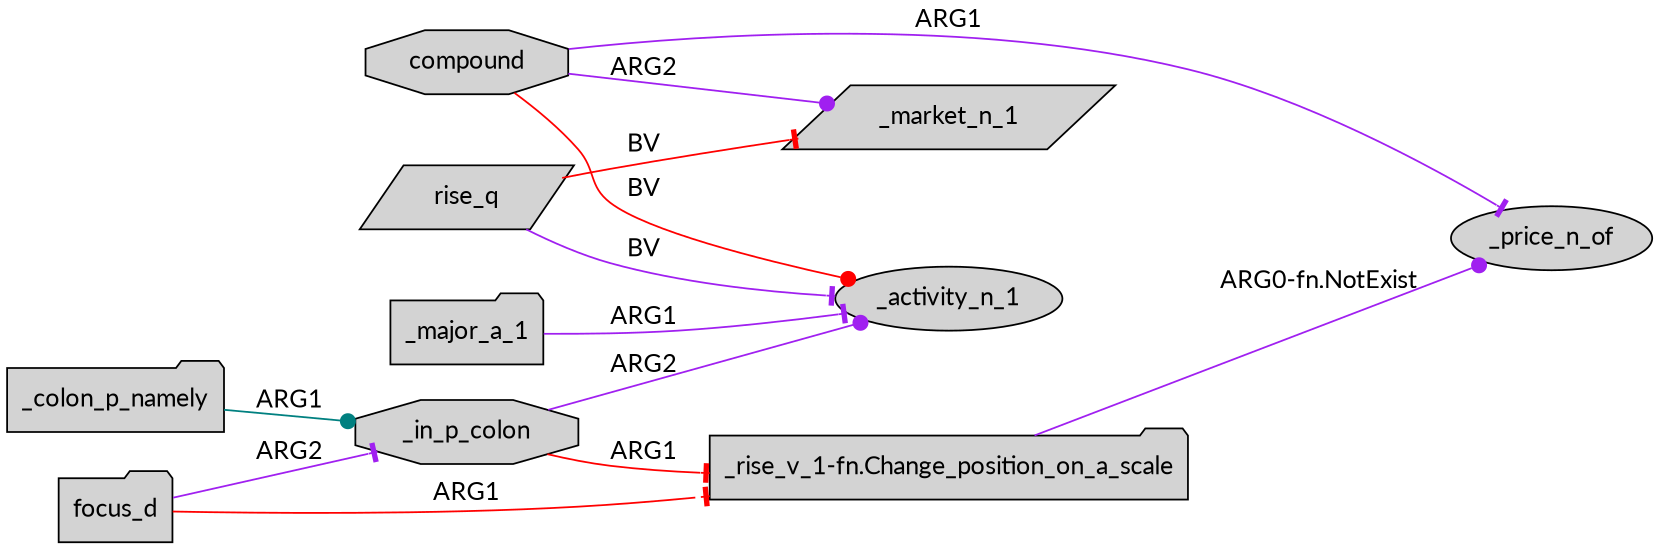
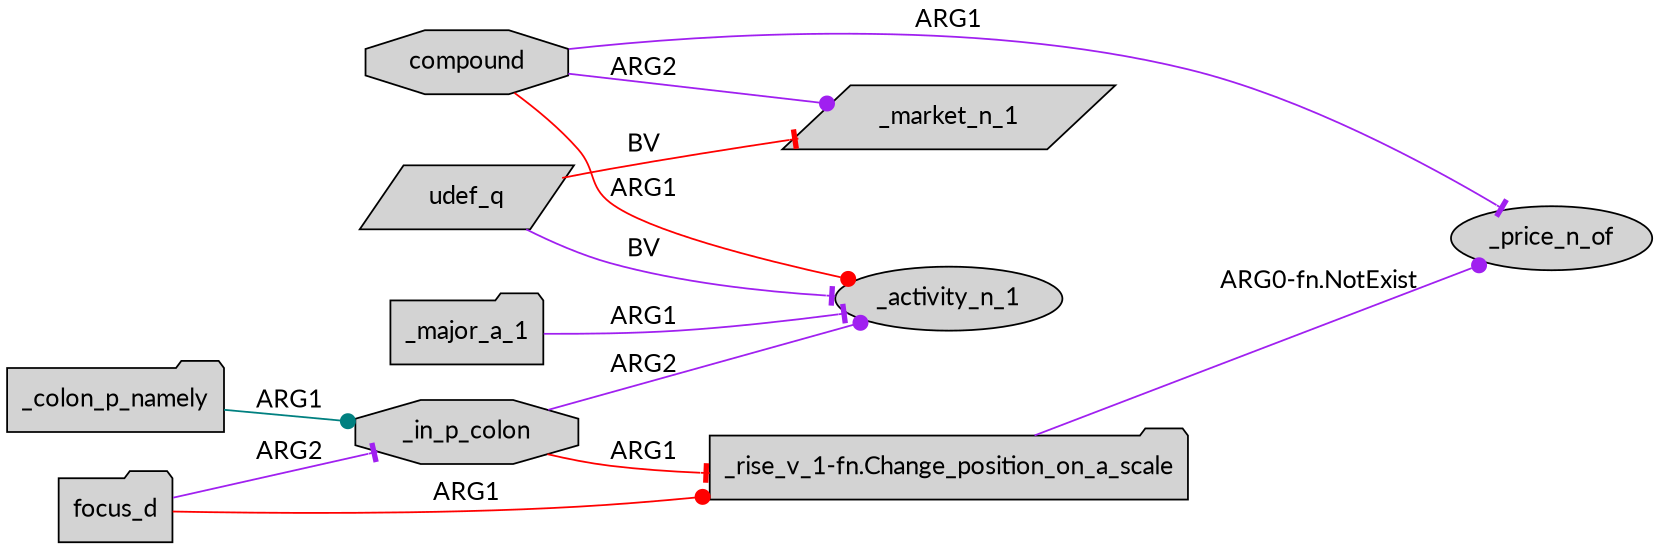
(644, 189) -> (644, 189)
(467, 197) -> (467, 197)
(434, 512) -> (434, 512)
